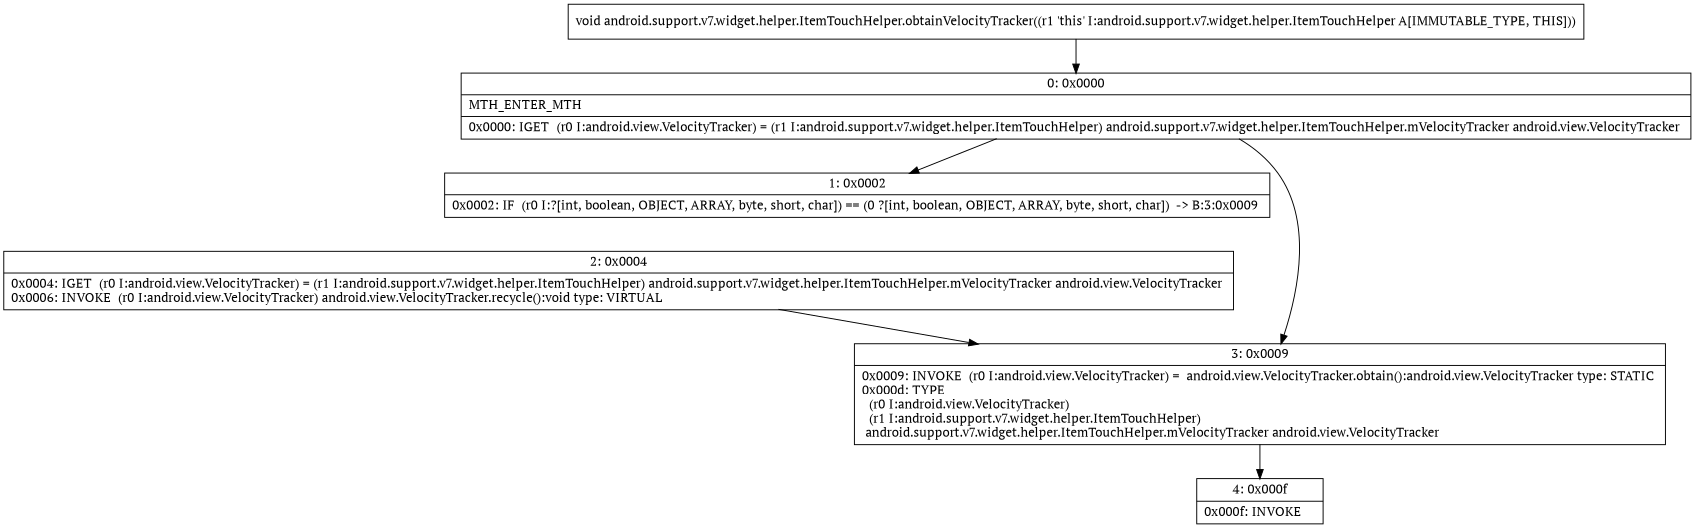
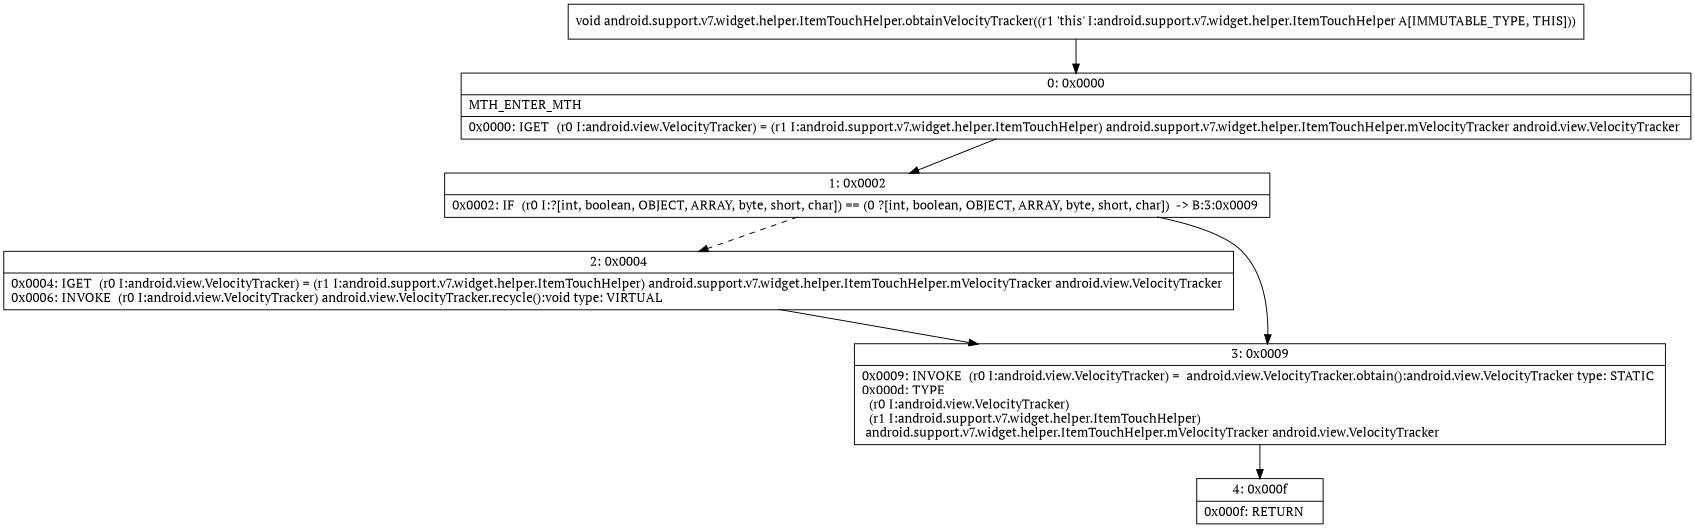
(1298, 227) -> (1241, 250)
none -> (753, 233)
(1259, 512) -> (1260, 512)
